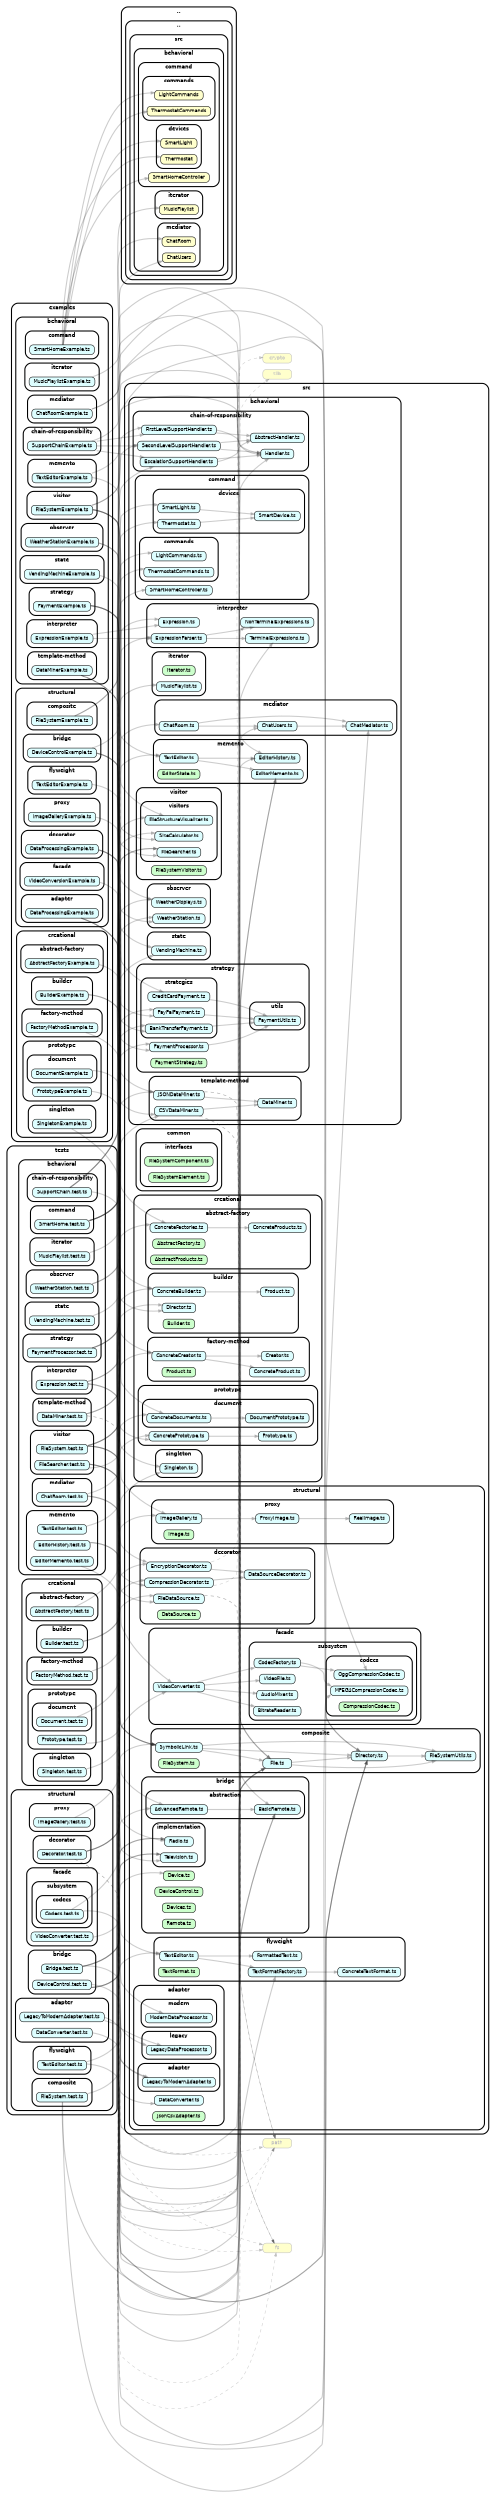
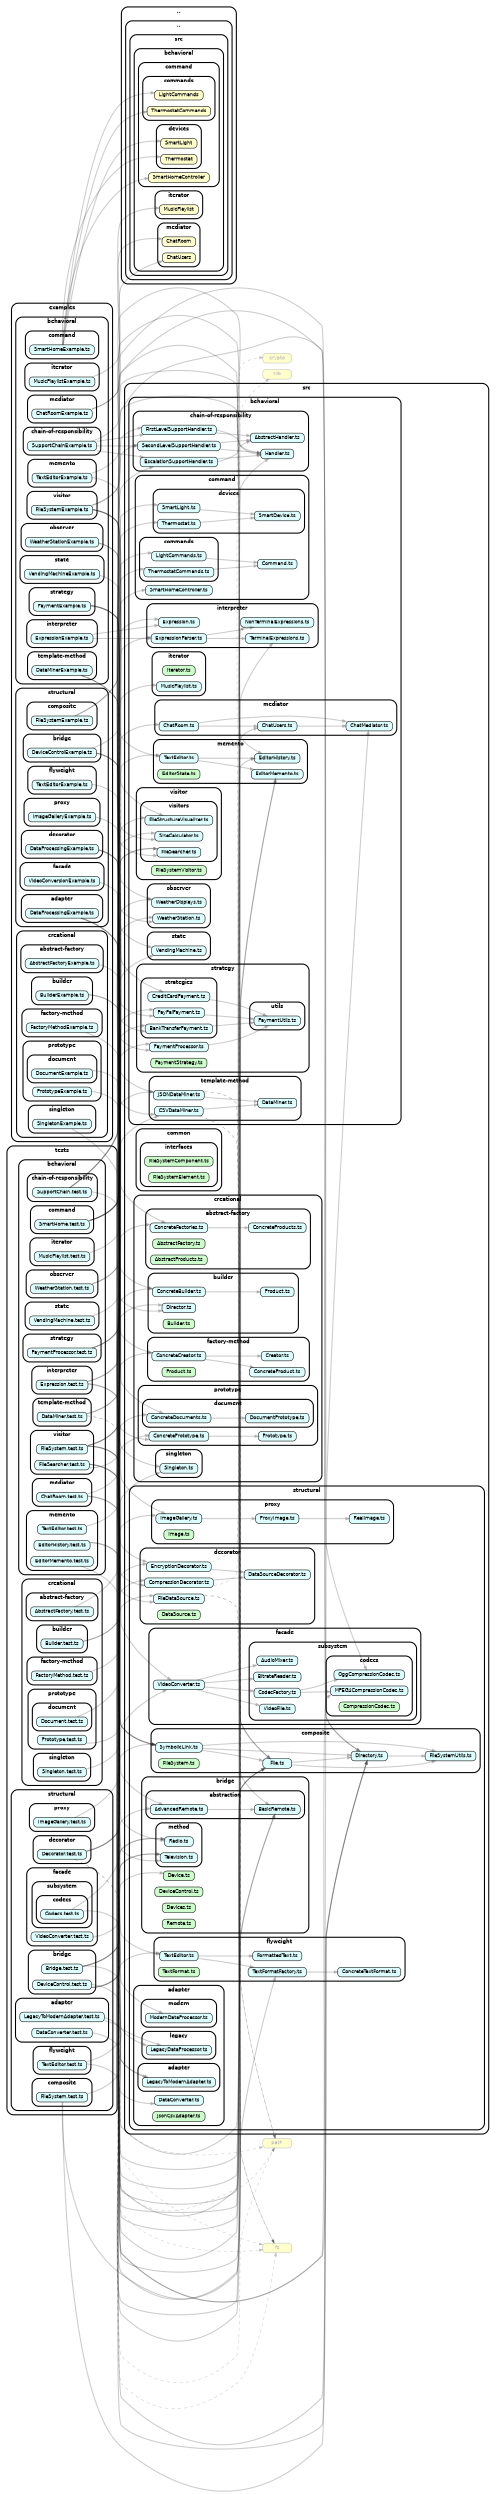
none -> (277, 564)
(179, 1828) -> (179, 1828)
